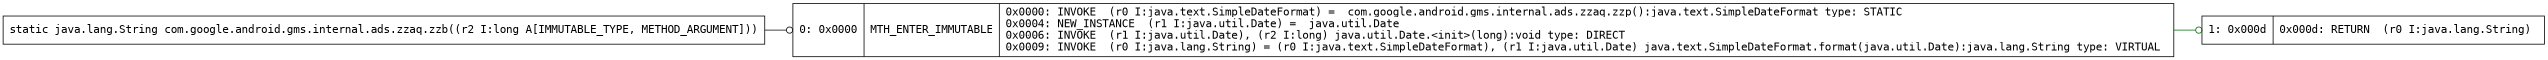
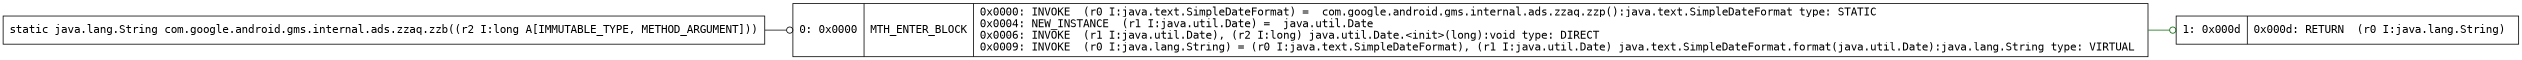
(932, 30) -> (919, 30)
